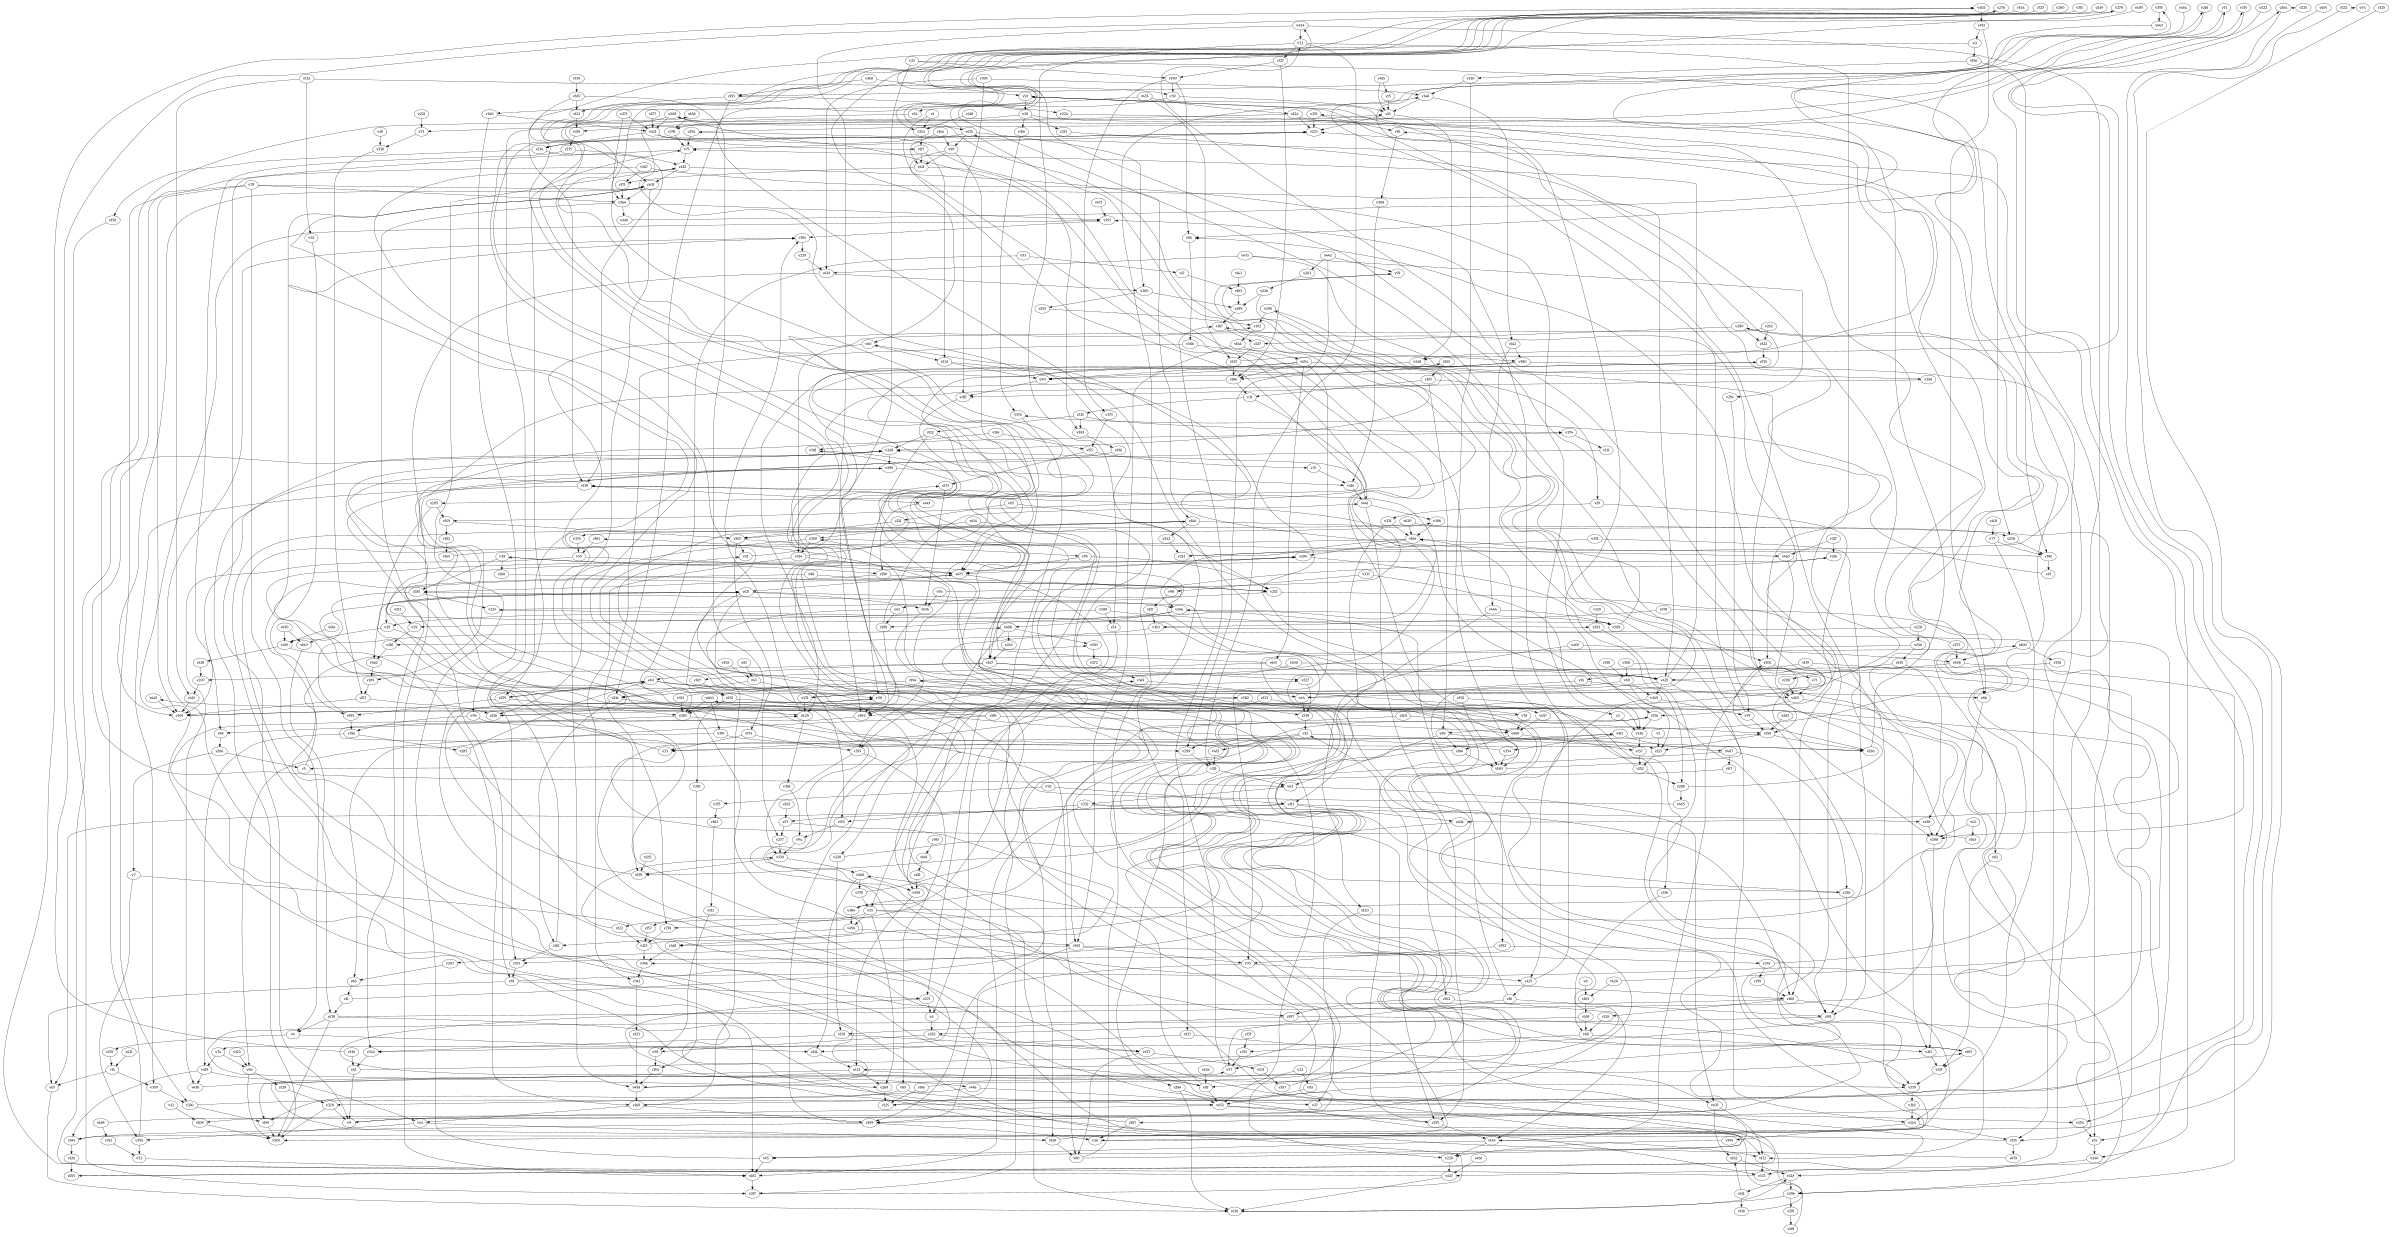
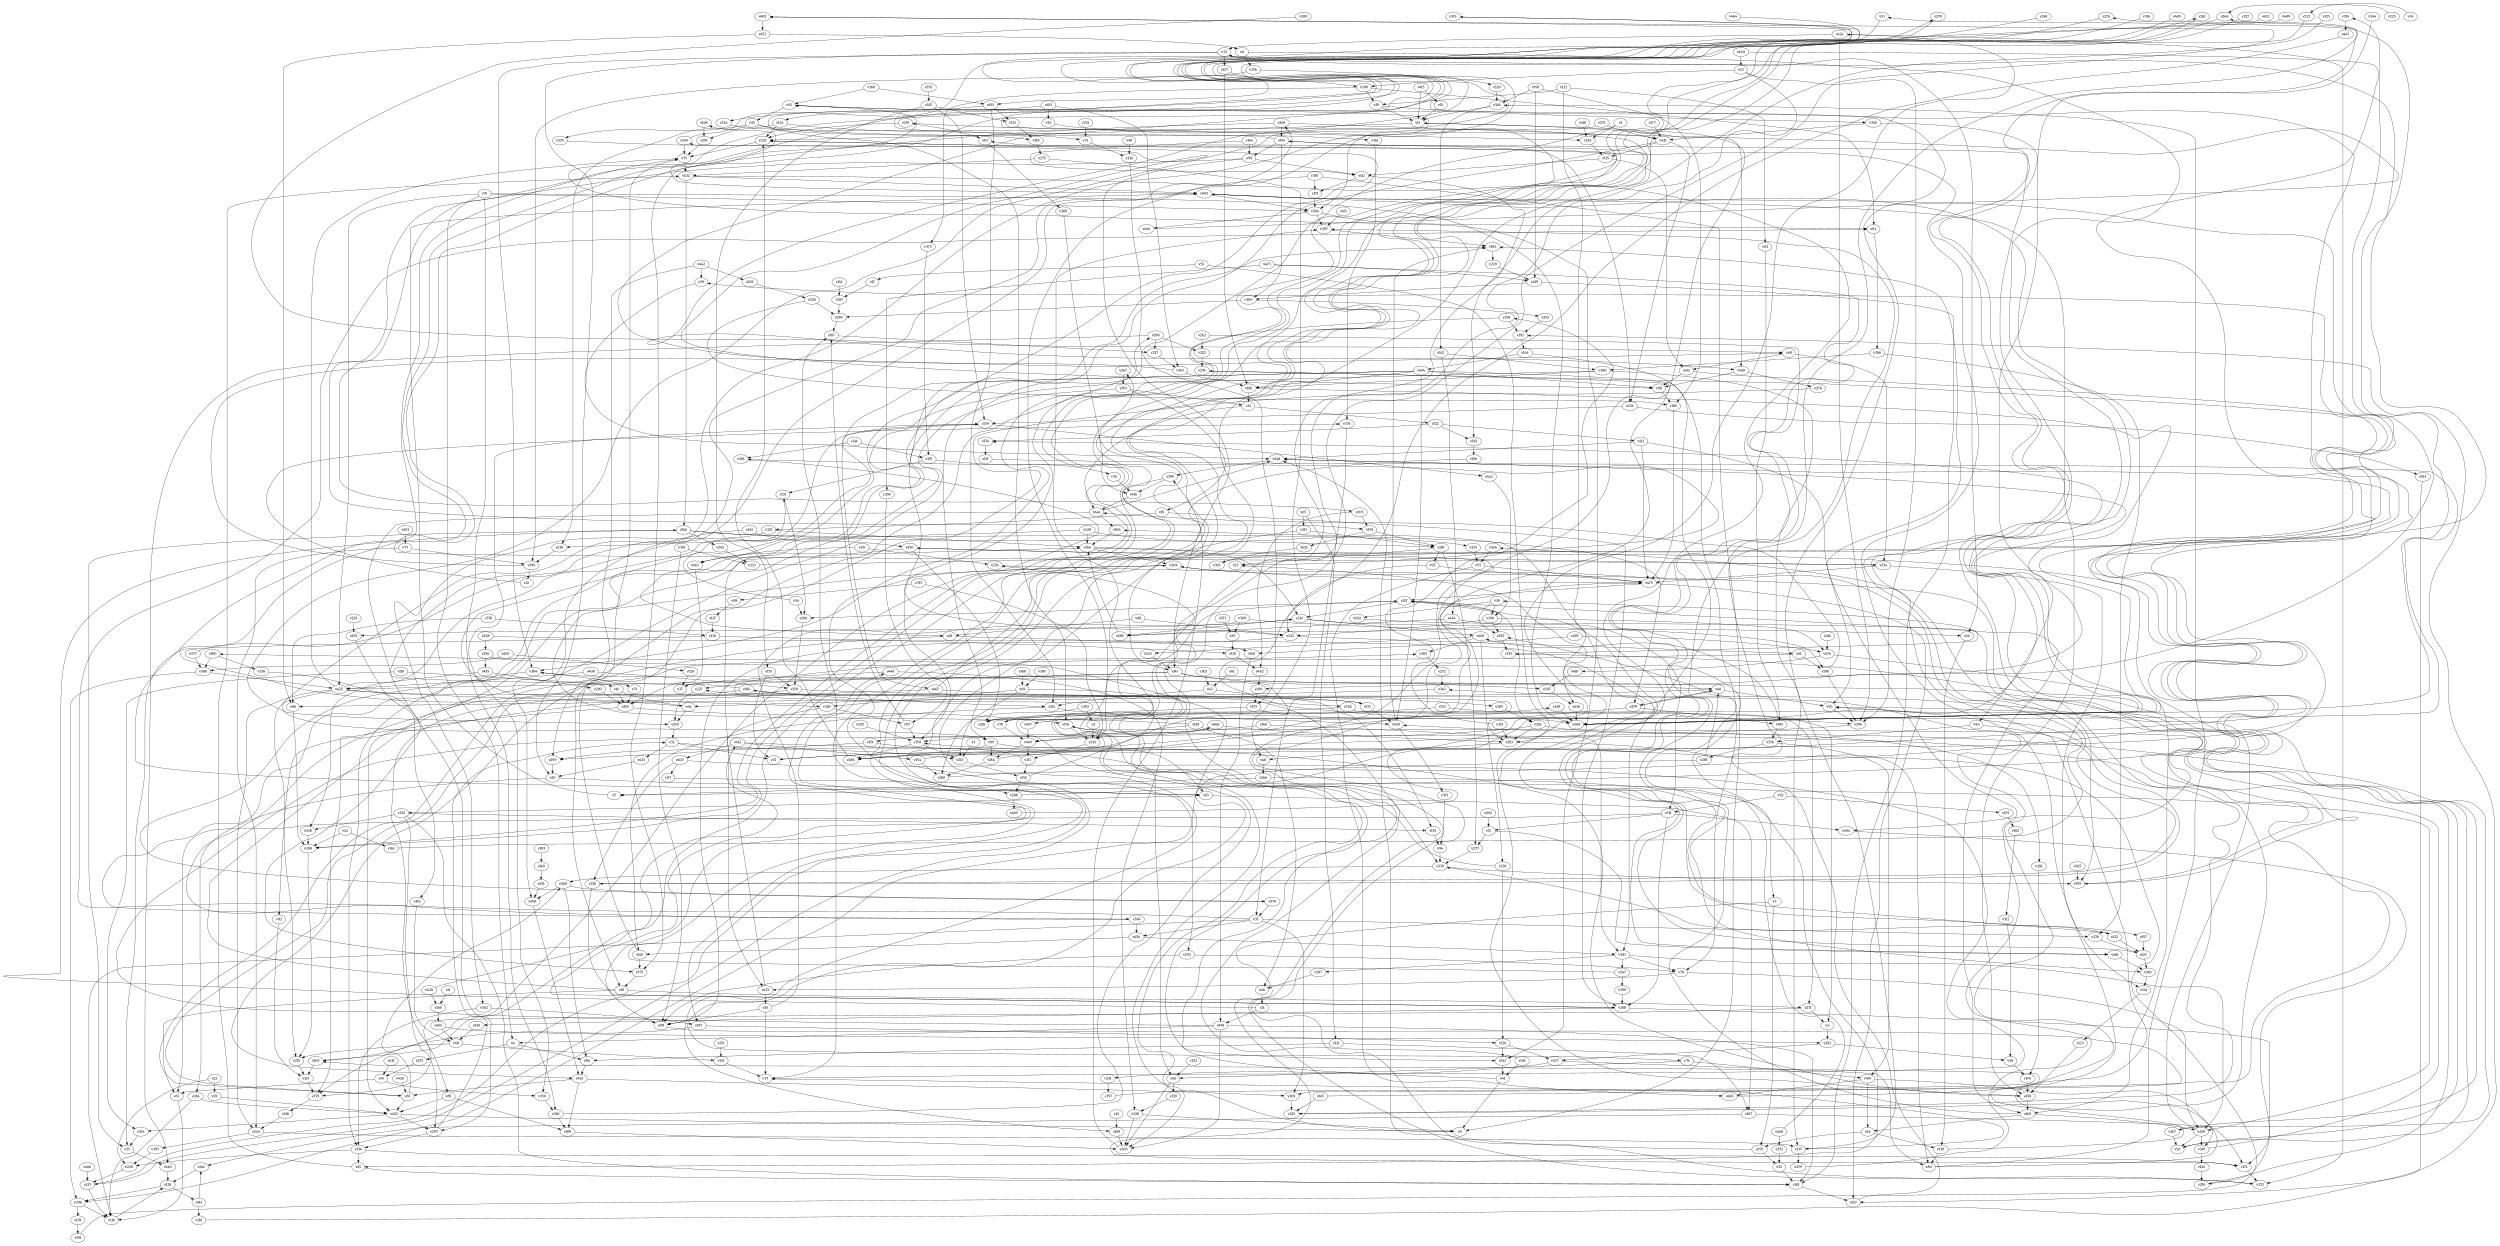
none -> (1741, 52)
(1461, 417) -> none
(332, 607) -> (1663, 622)
